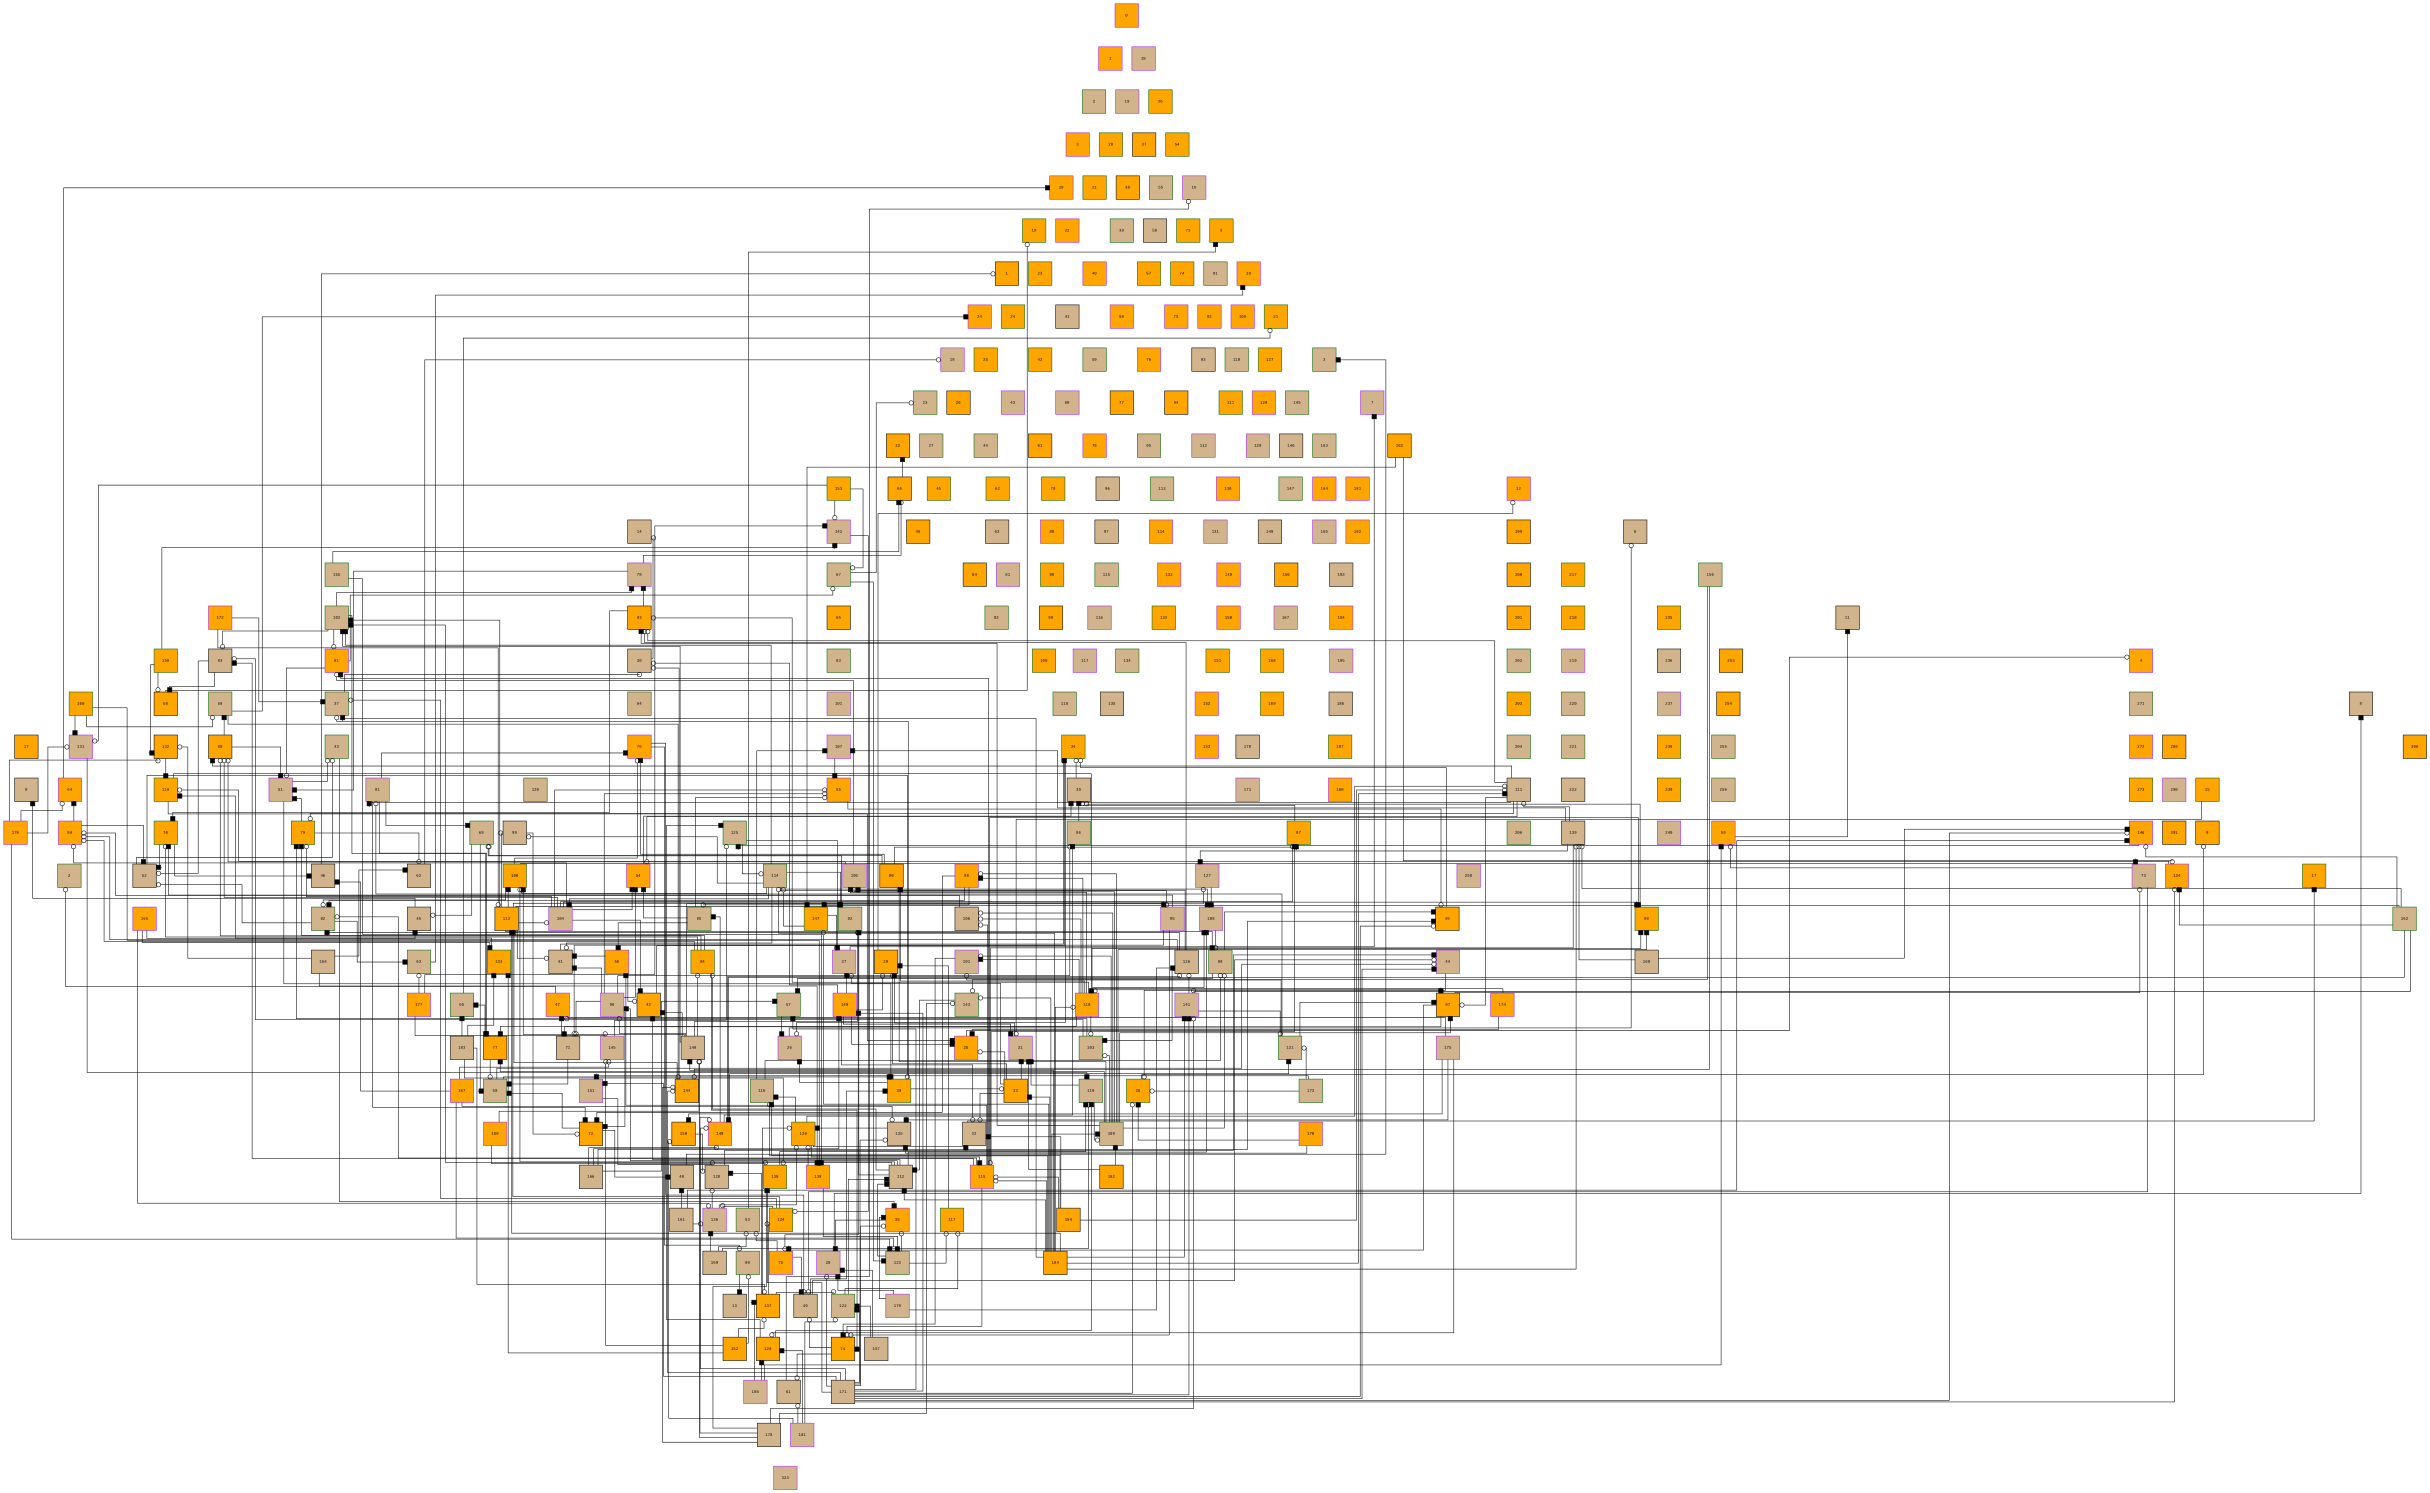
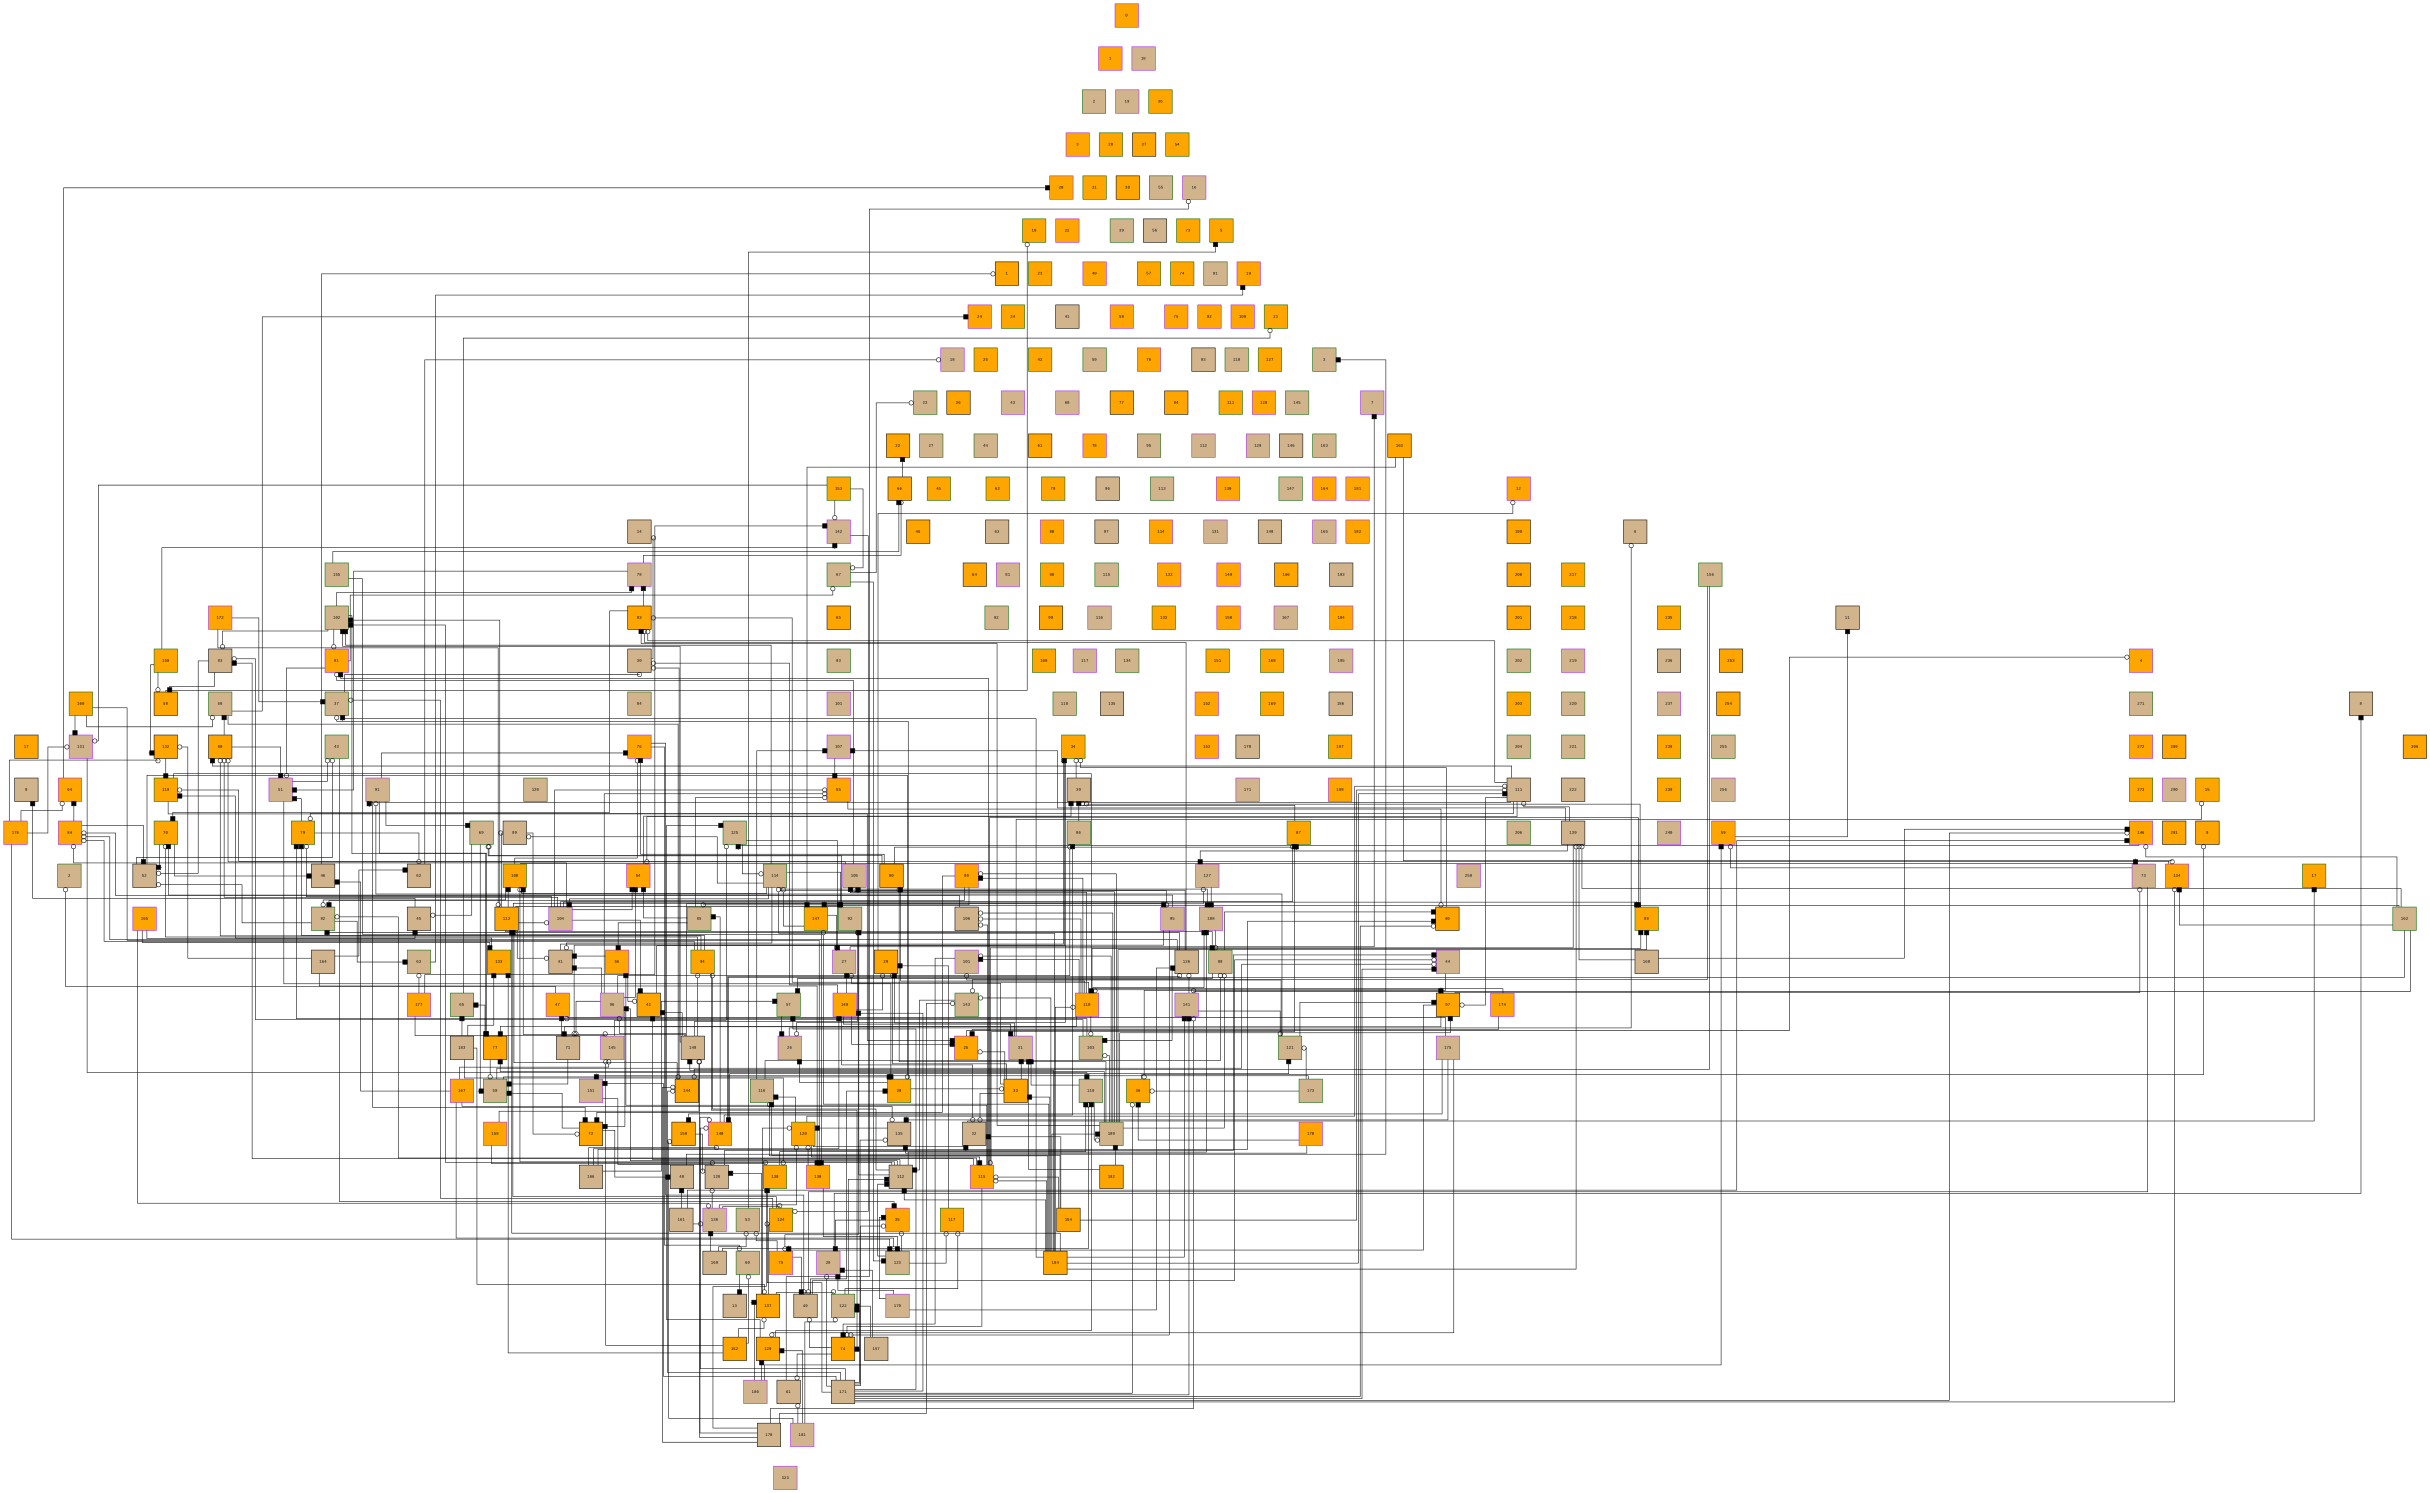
(1723, 790) -> (1723, 790)
(1653, 819) -> (1649, 819)
(748, 1206) -> (751, 1206)
